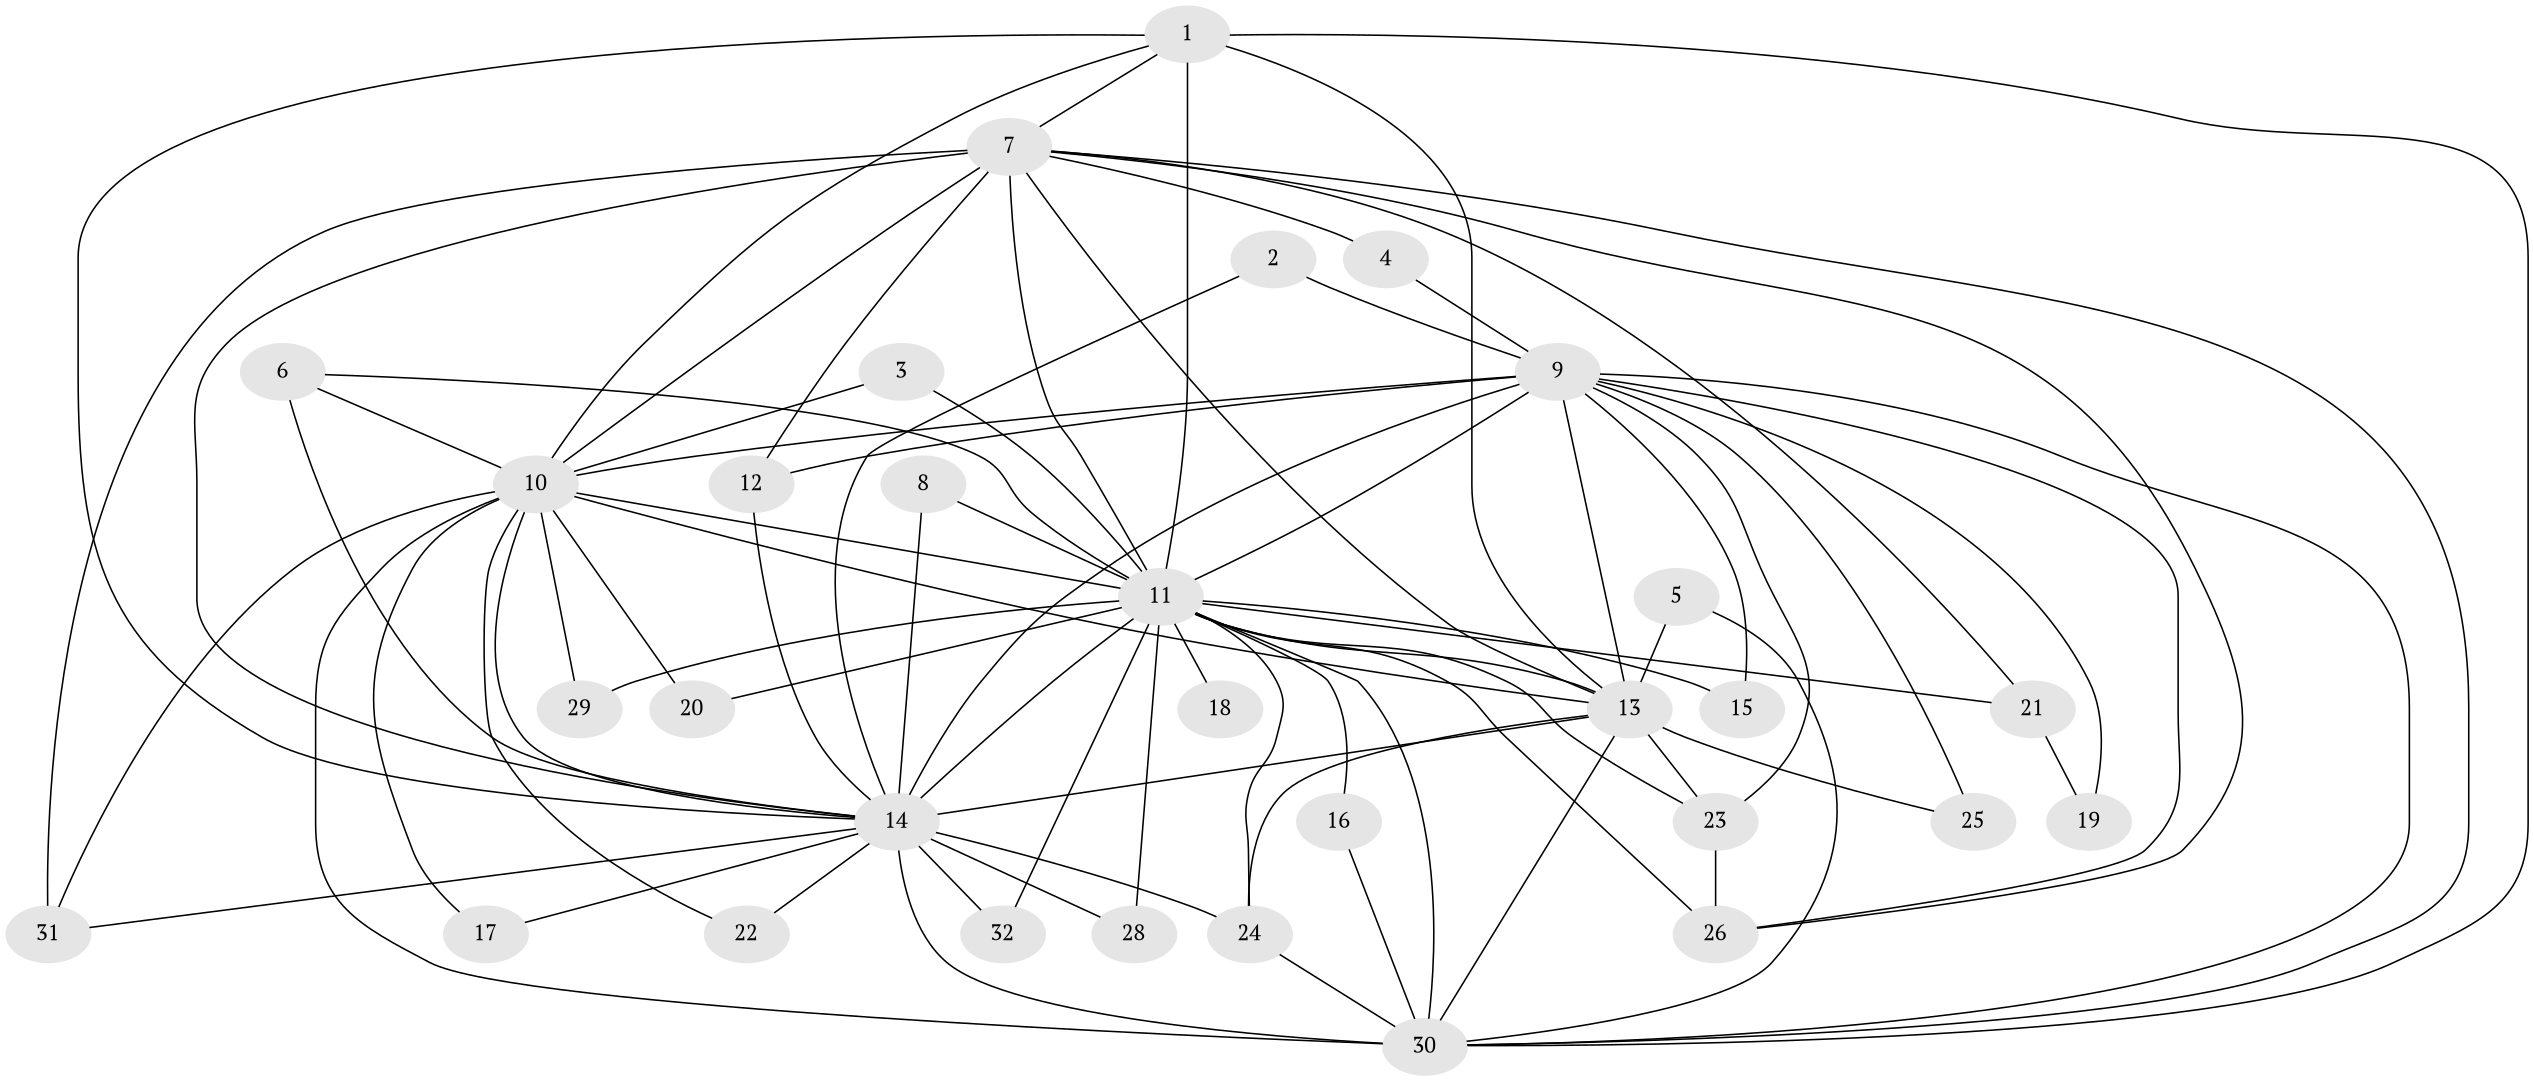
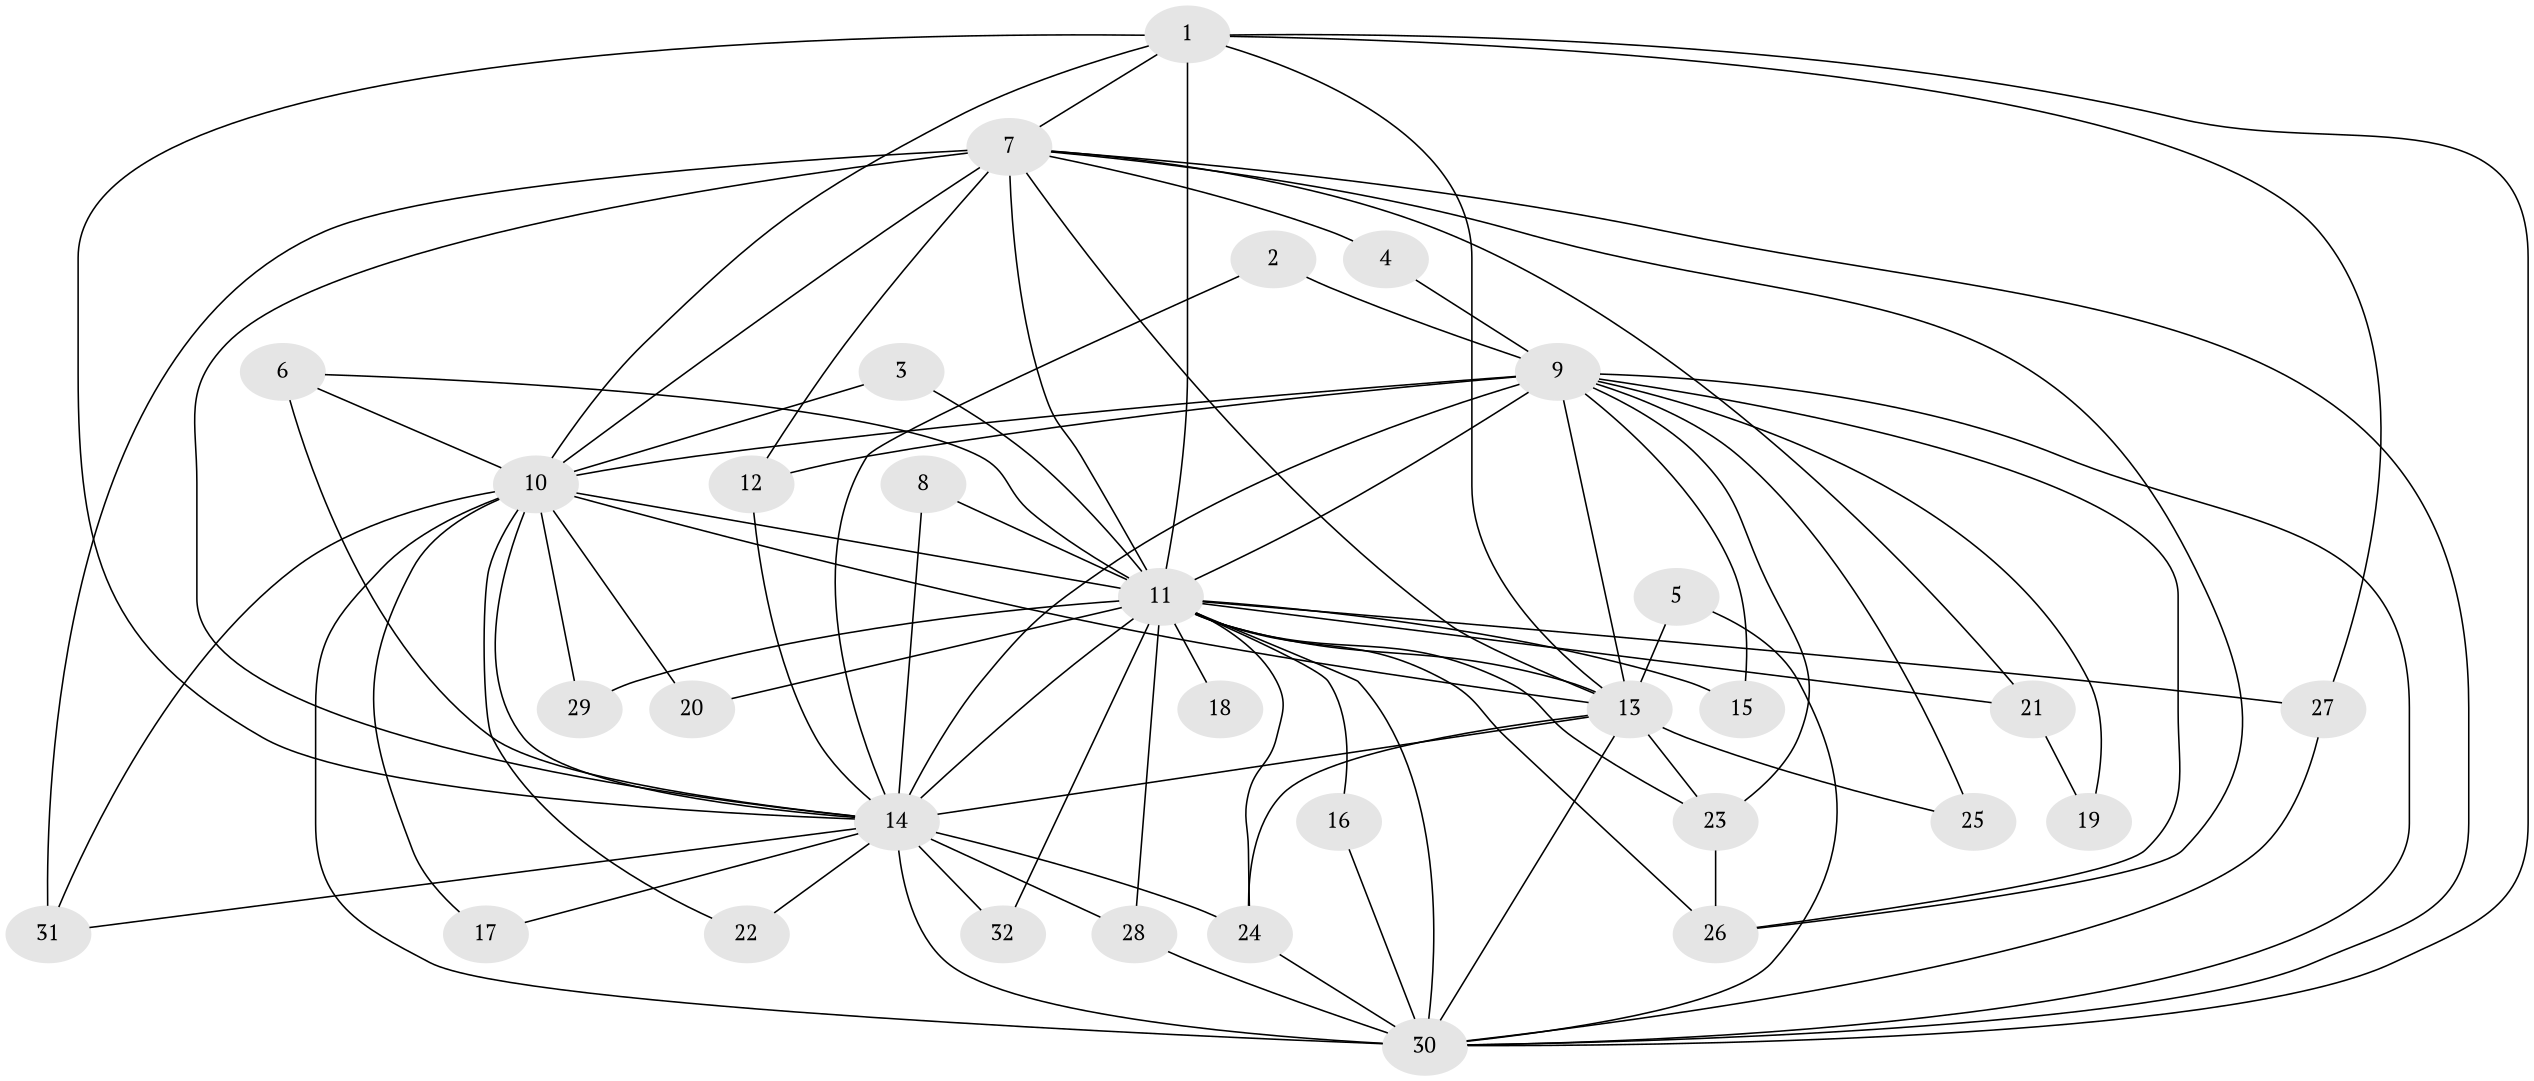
none -> (2323, 709)
none -> (1277, 994)
